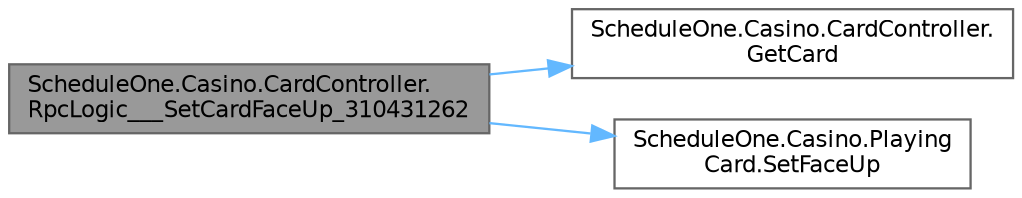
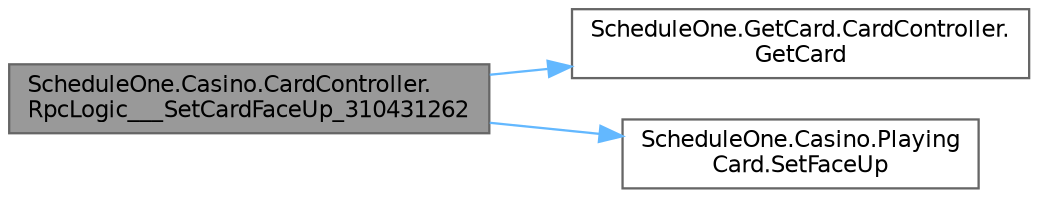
(793, 44) -> (801, 44)
